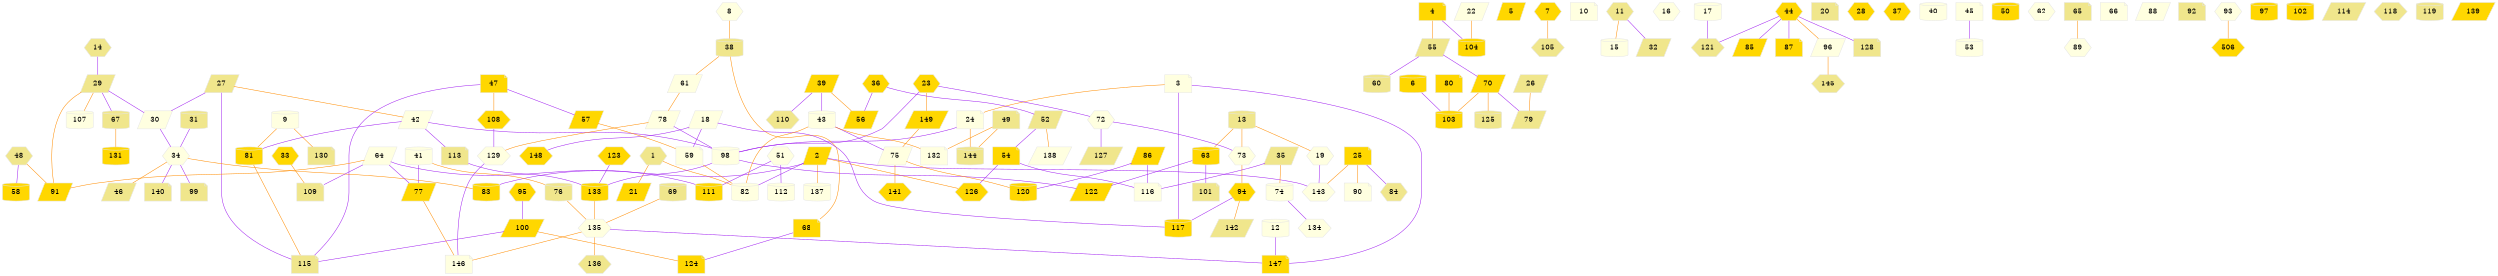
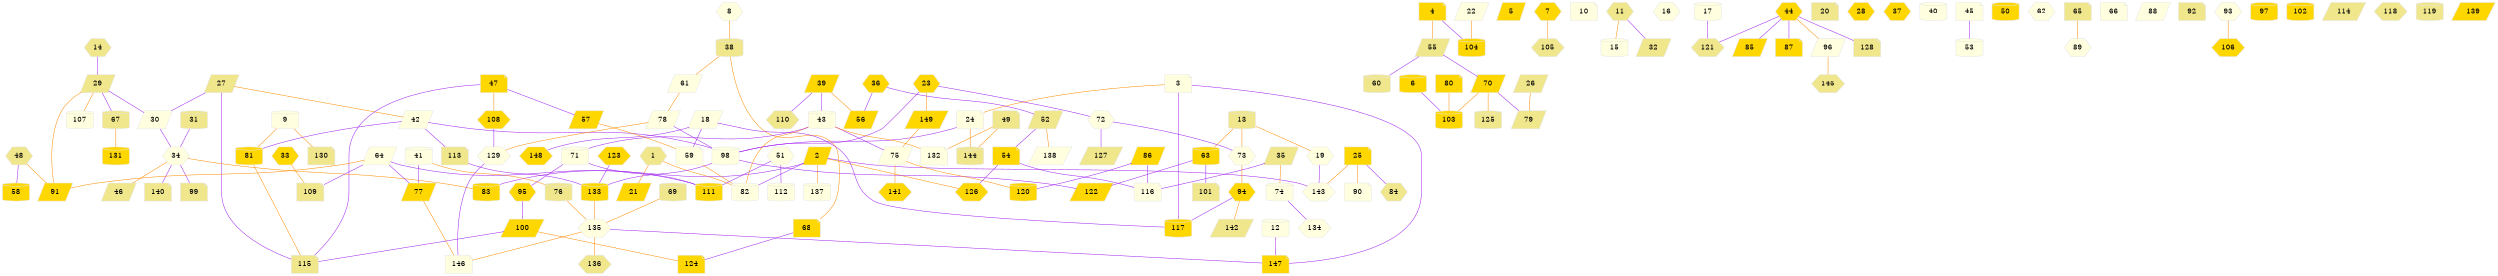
(2228, 48) -> (2228, 48)
none -> (575, 156)
